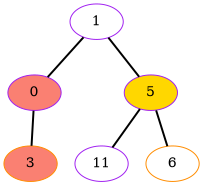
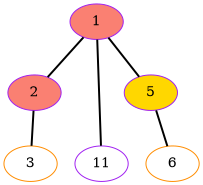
(97, 22) -> (97, 22)
(35, 93) -> (35, 93)
(126, 128) -> (99, 93)
(31, 164) -> (31, 164)
